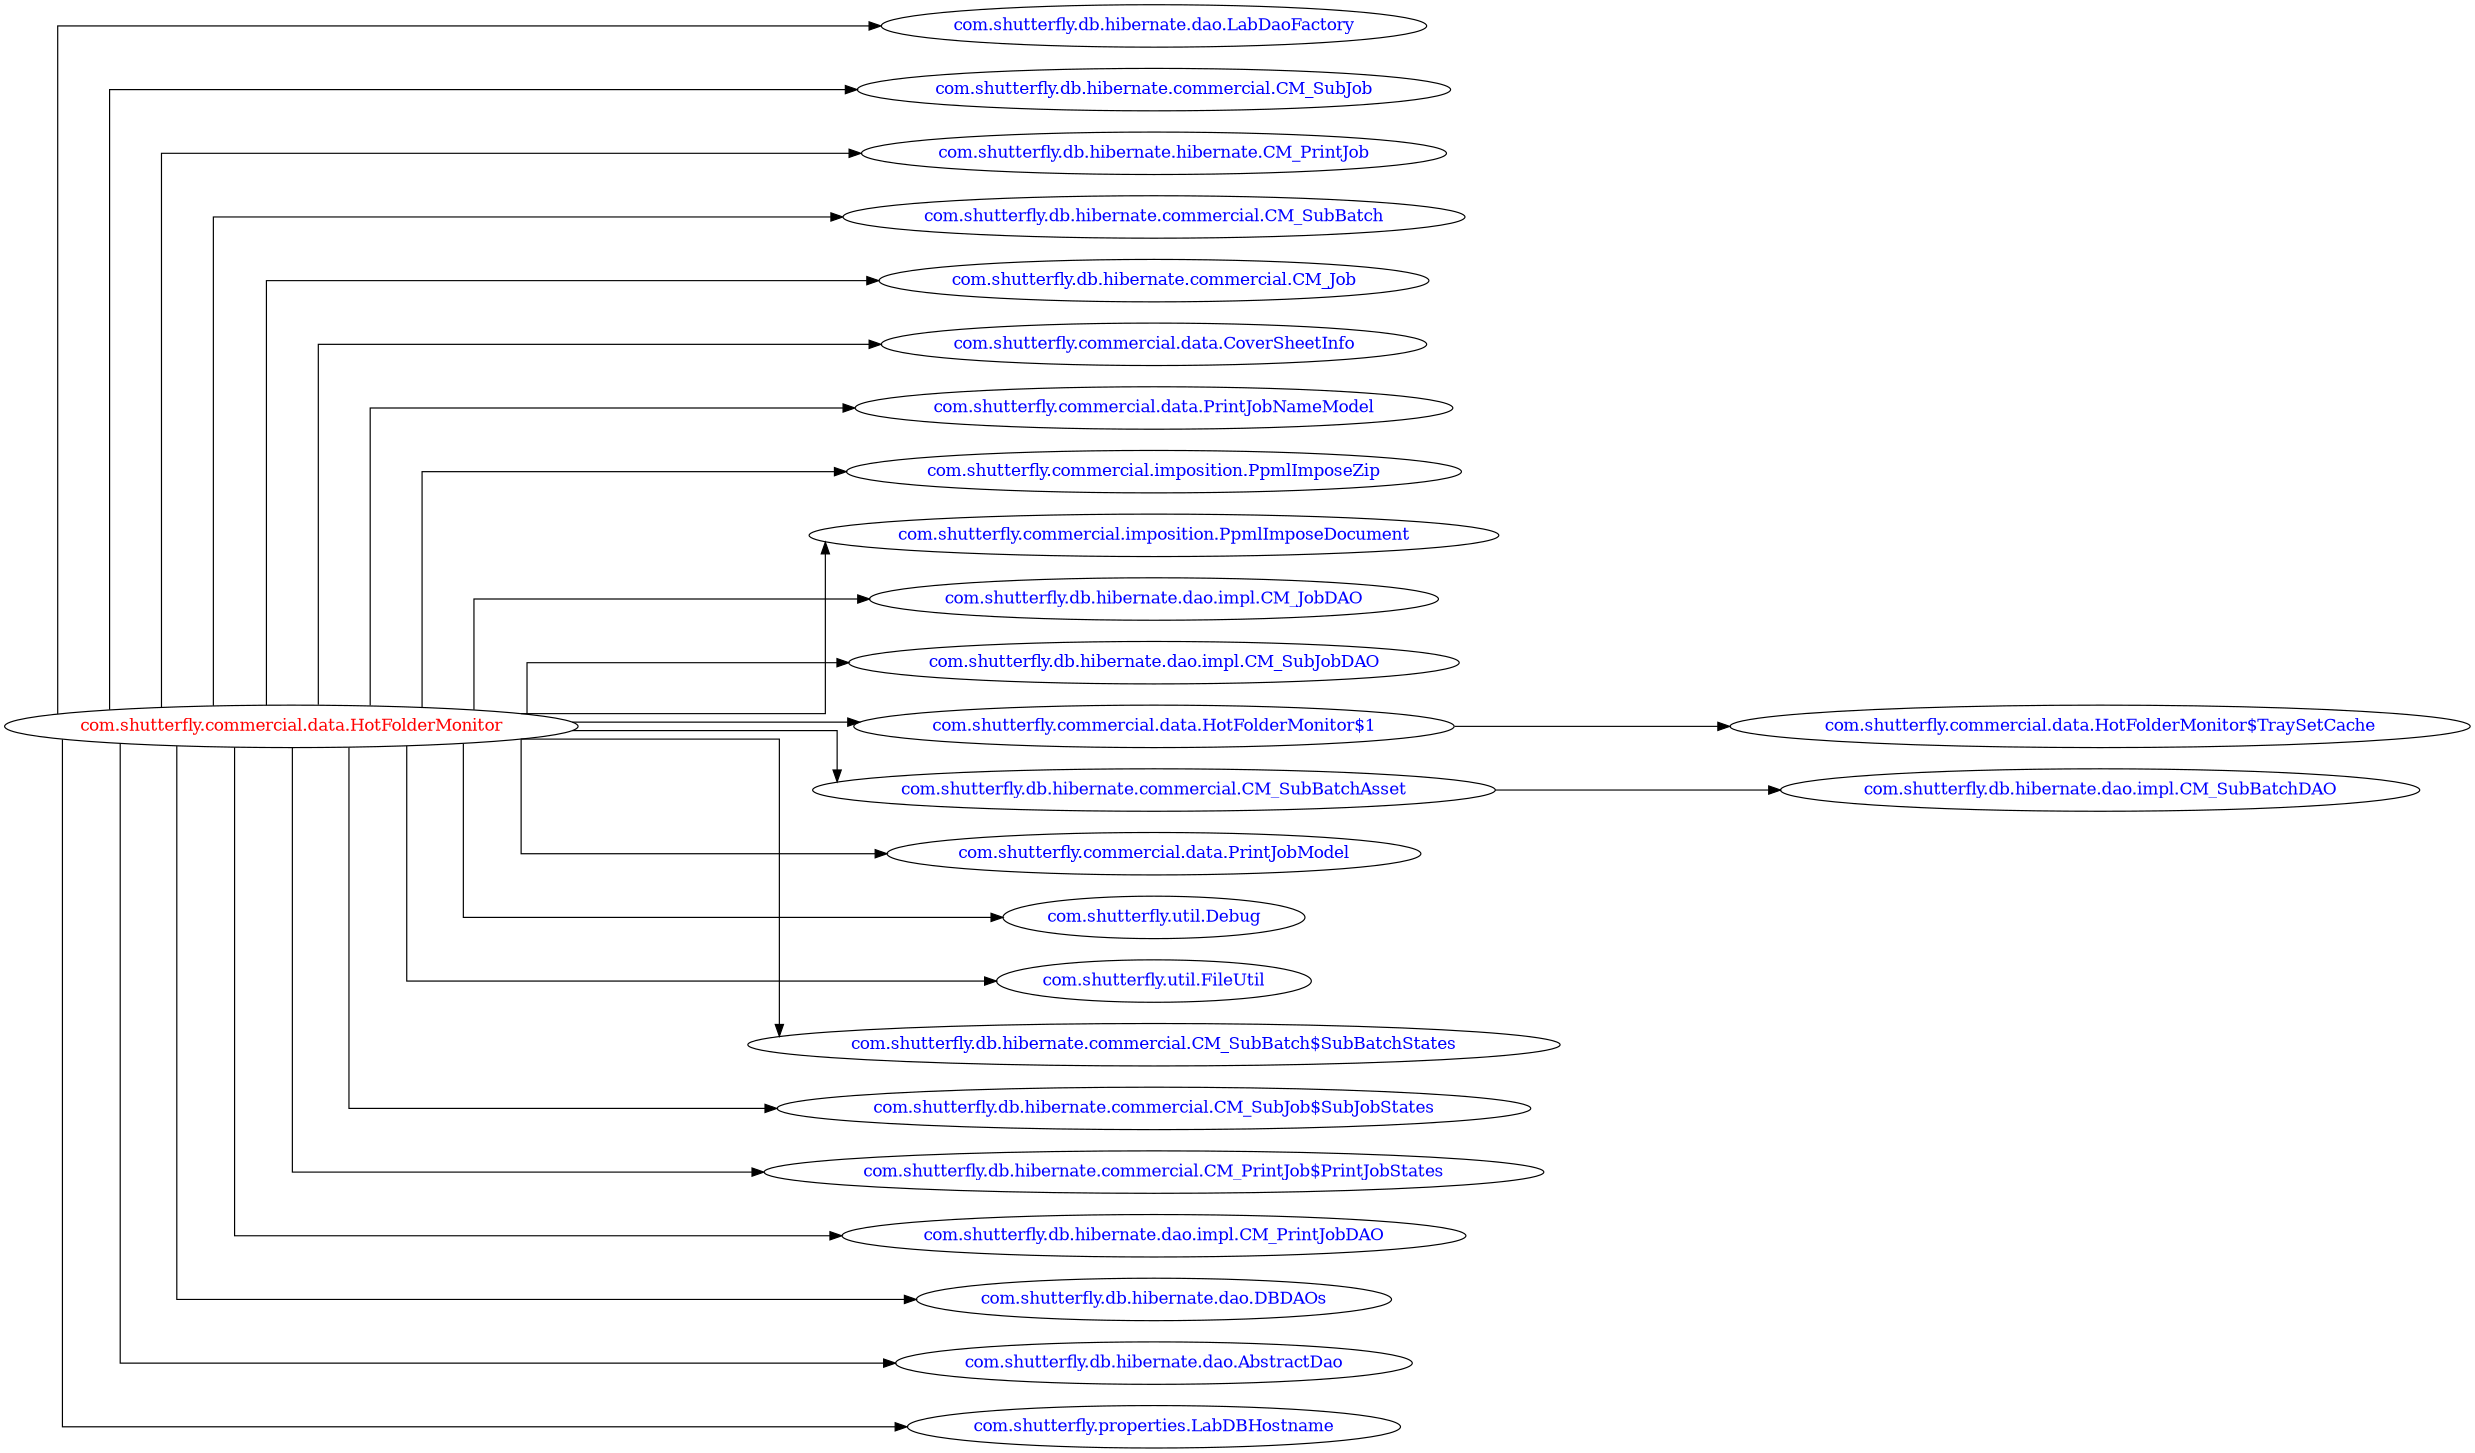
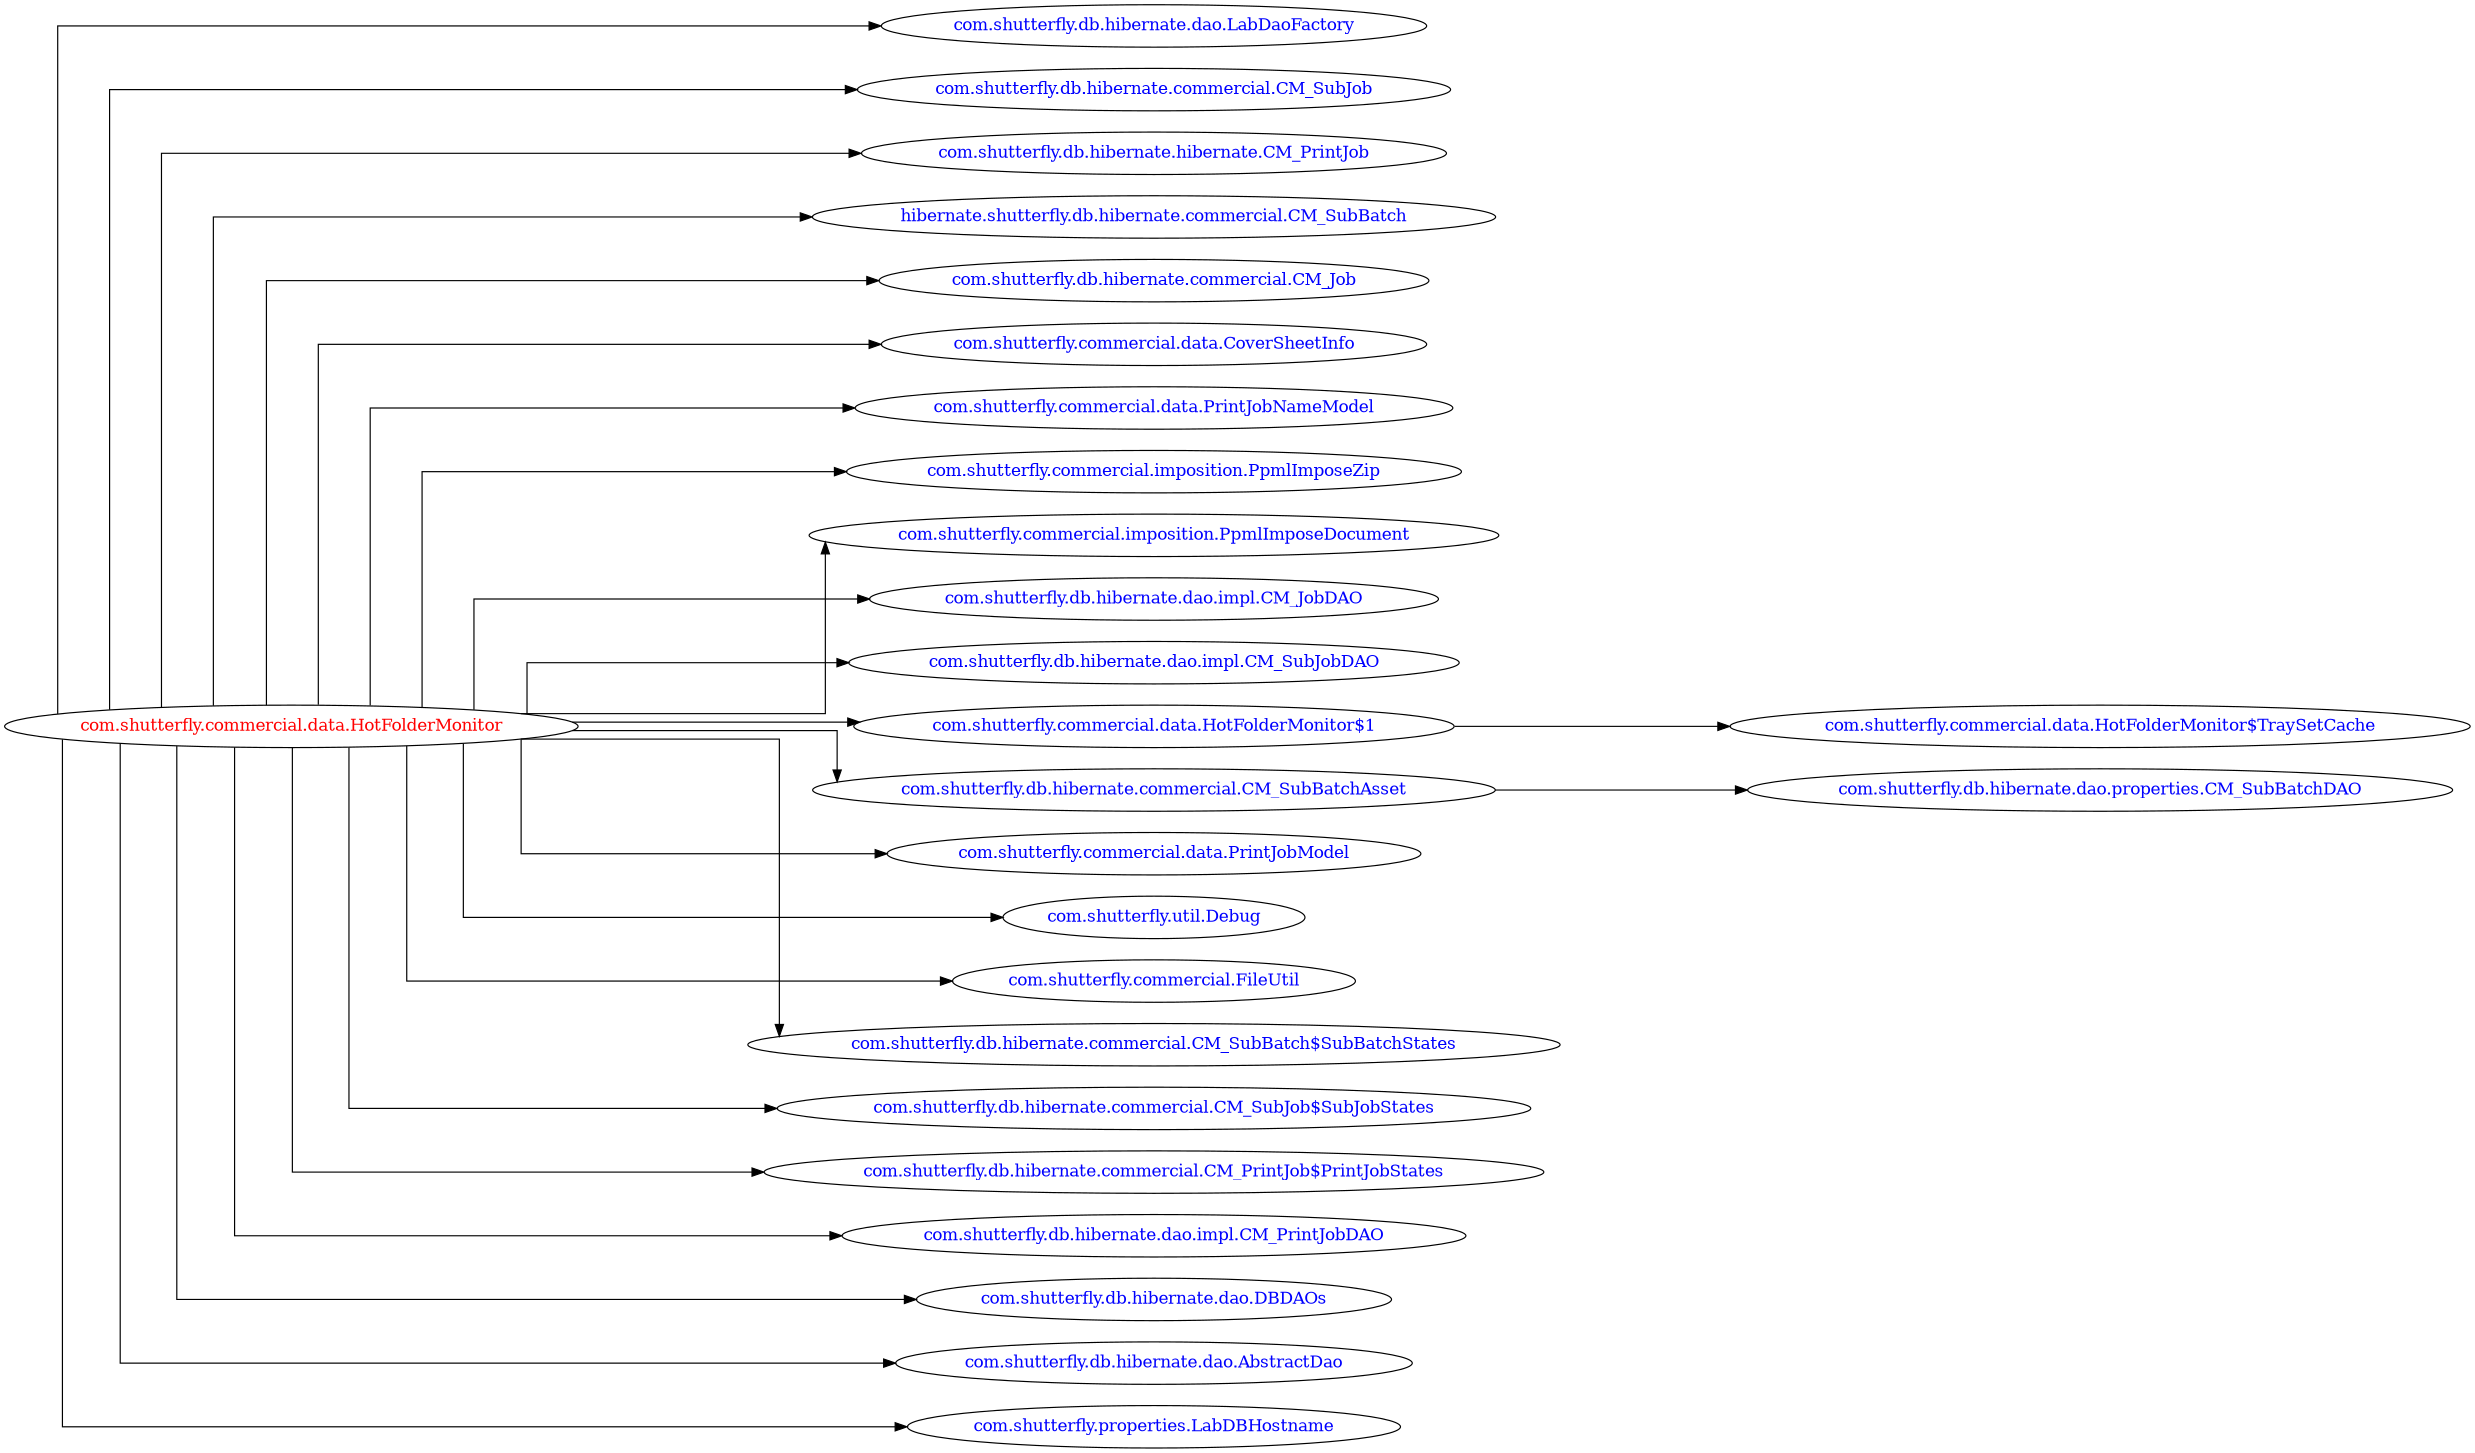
(1154, 217) -> (1154, 217)
(2100, 790) -> (2100, 790)
(1154, 981) -> (1154, 981)
